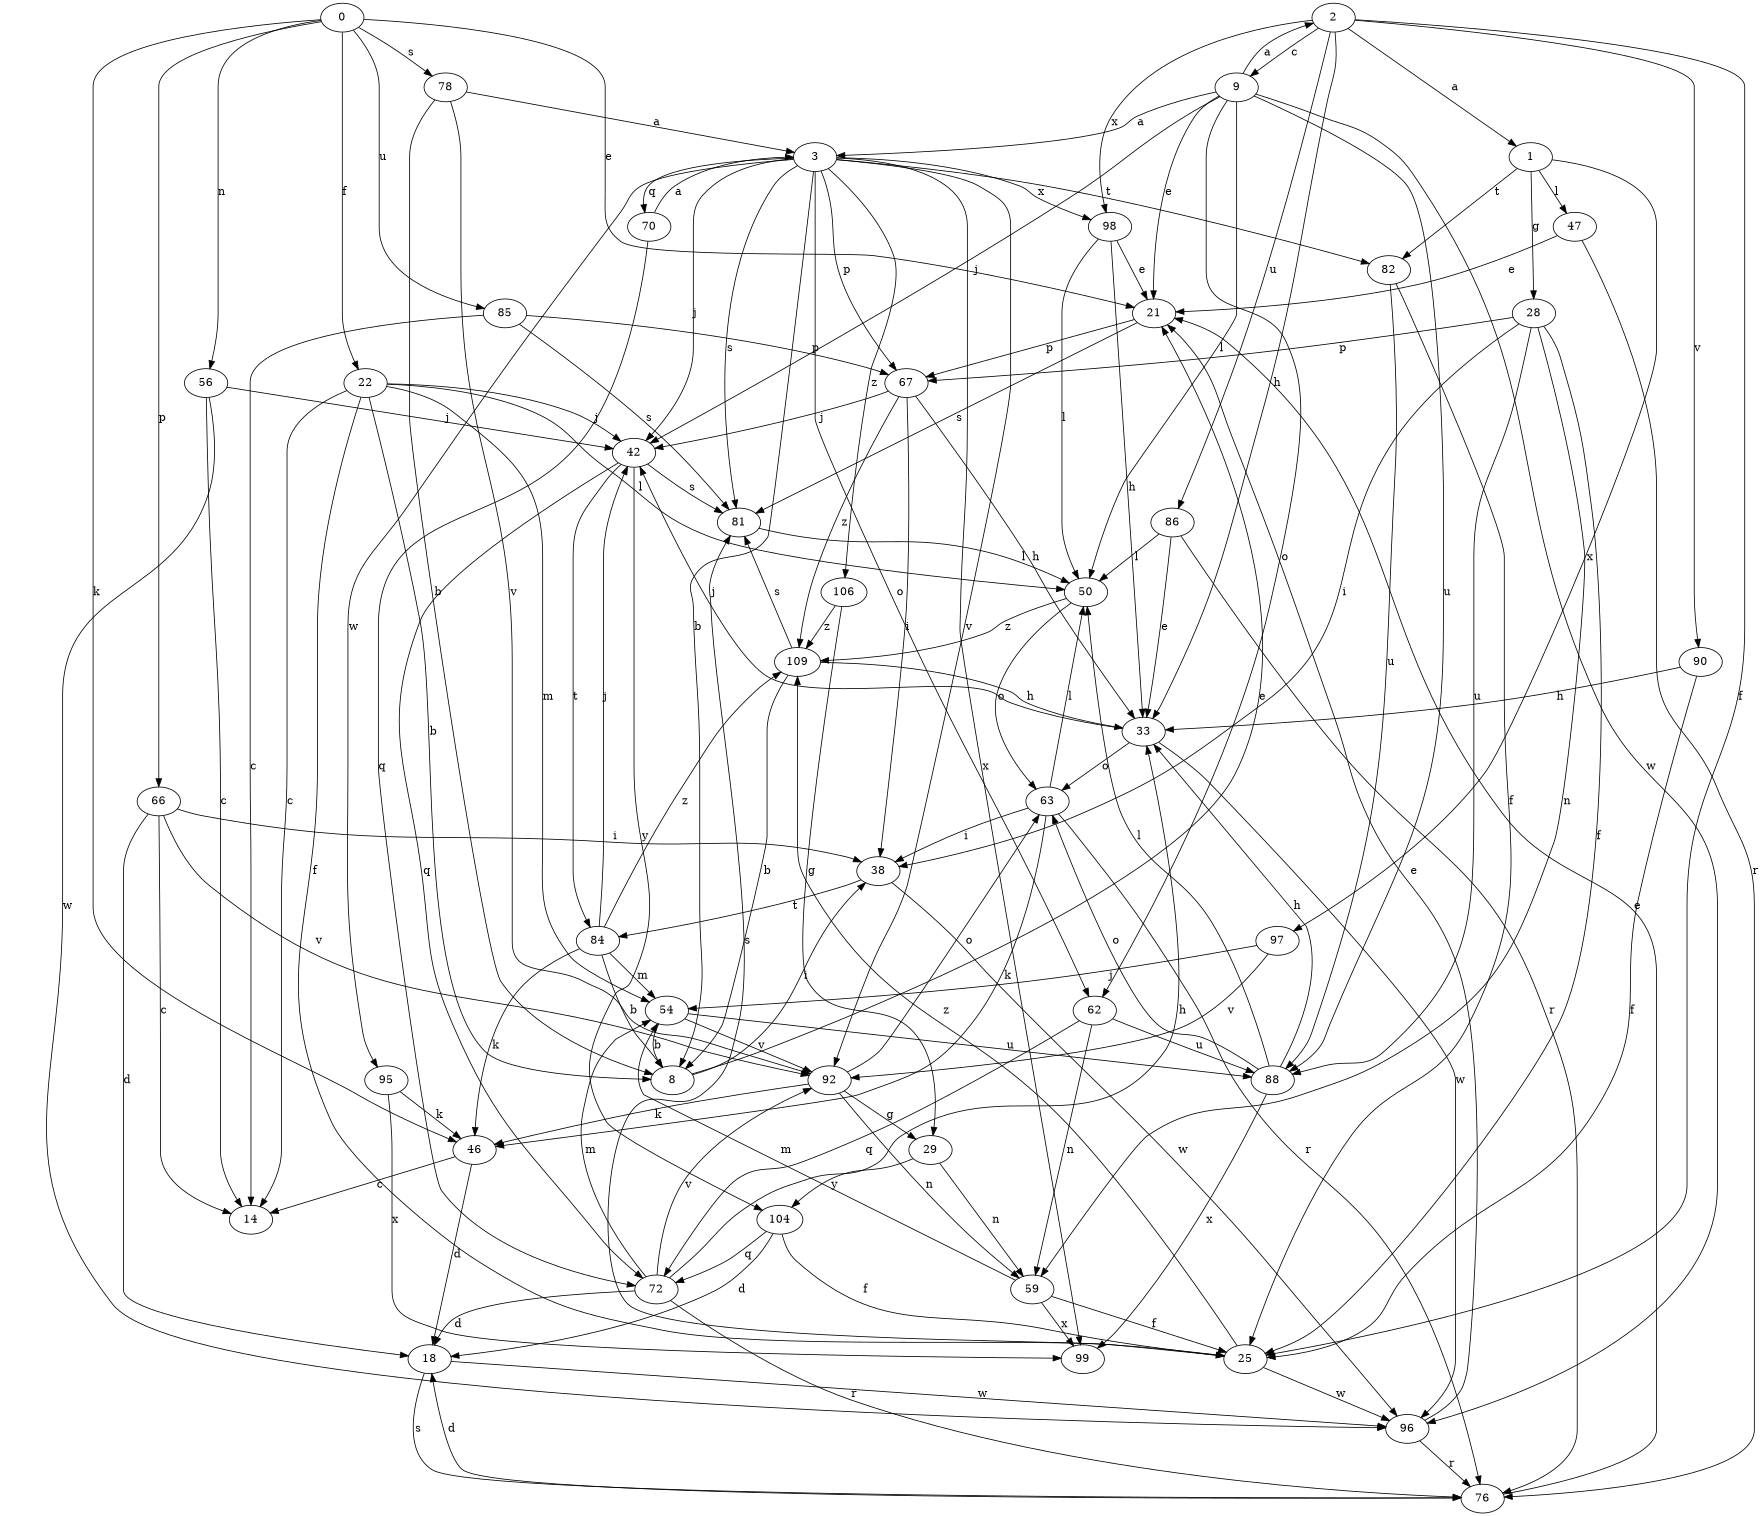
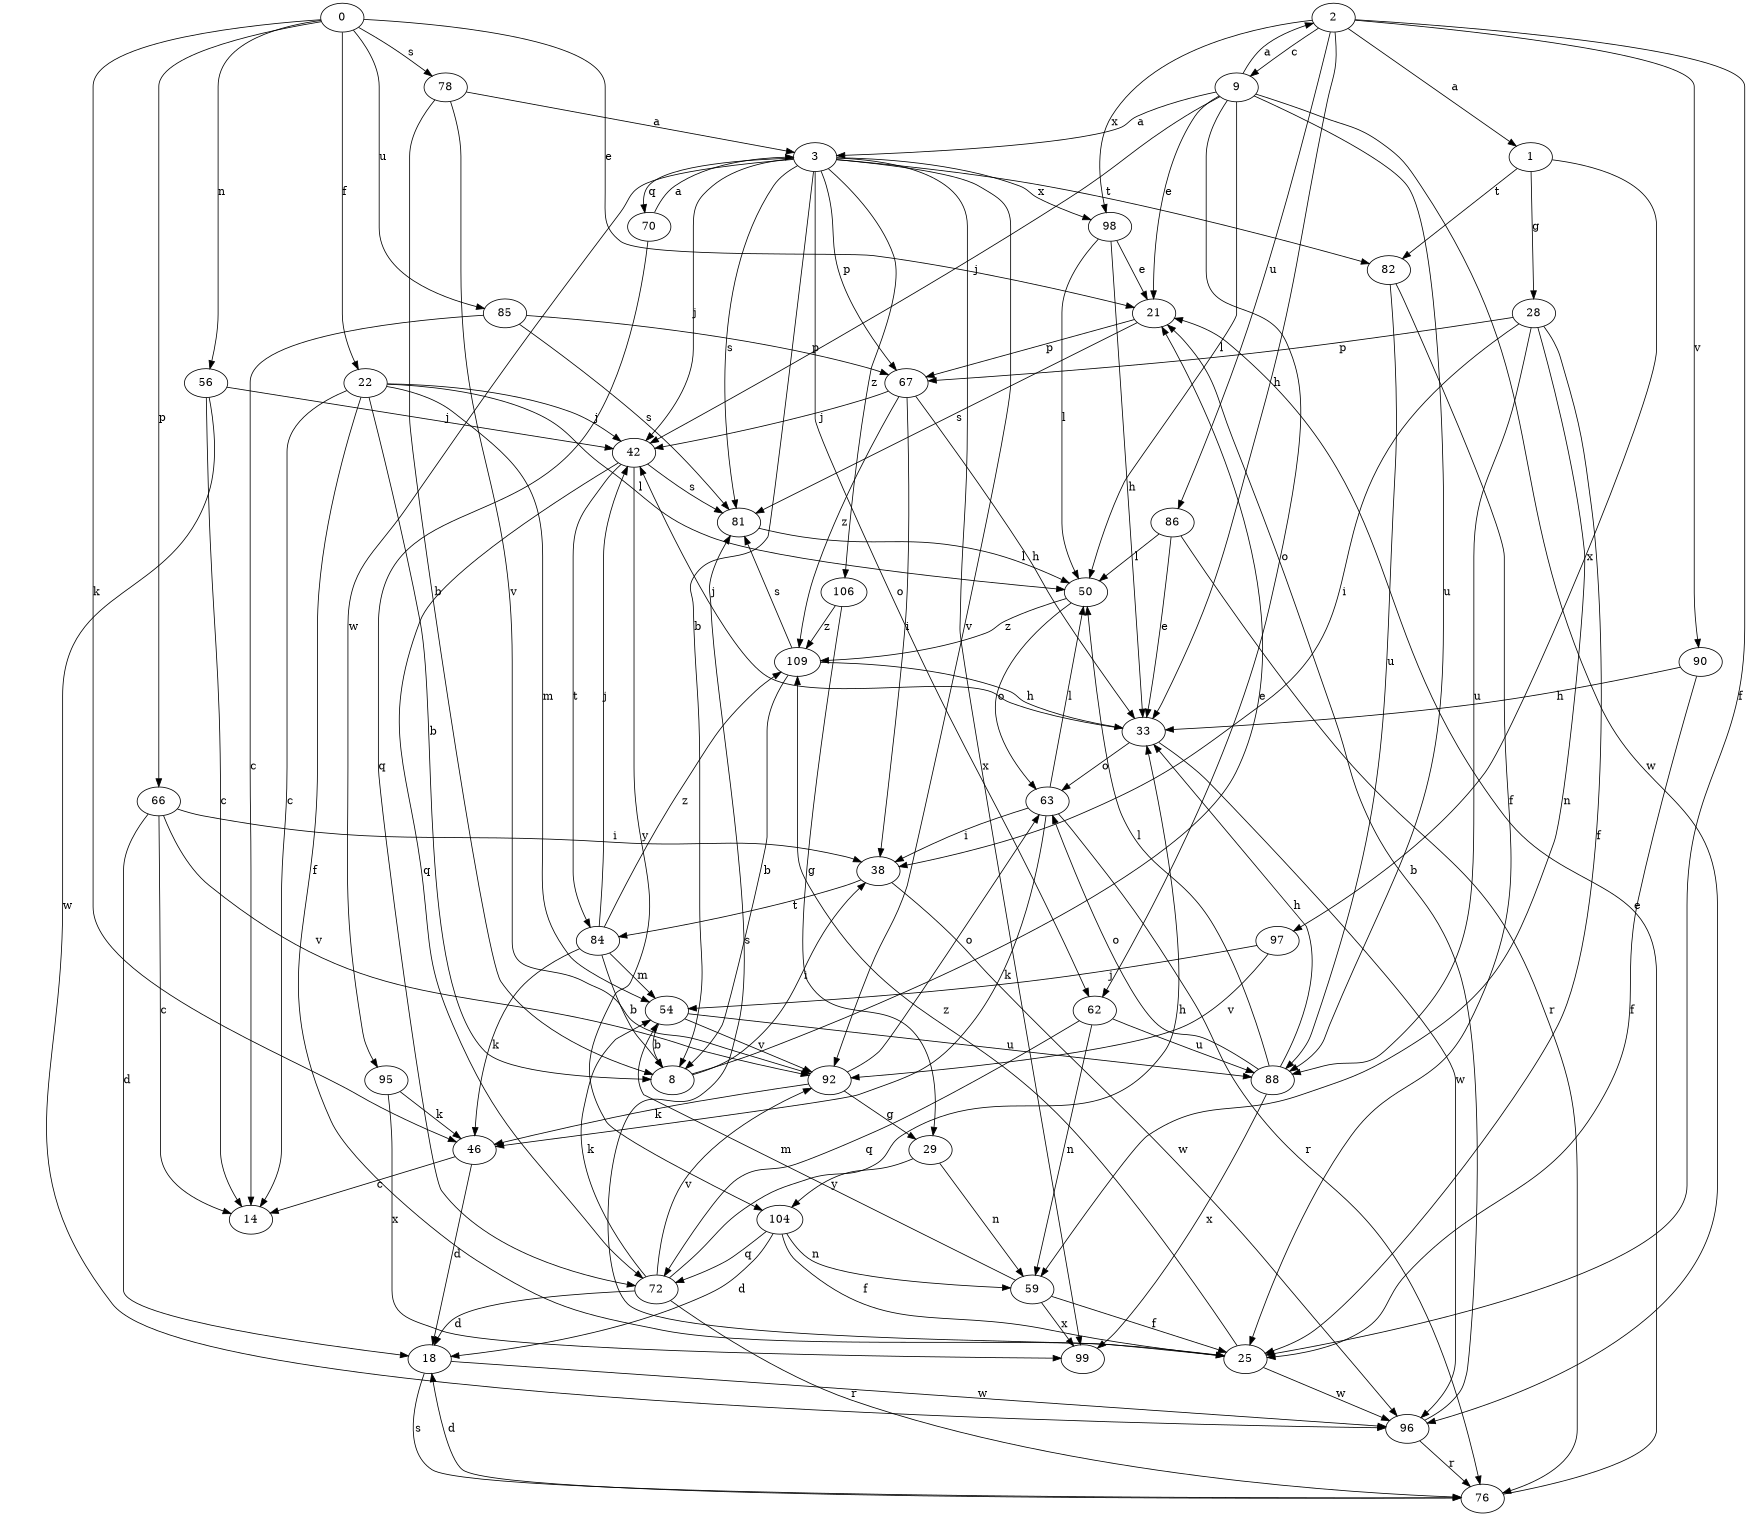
(1575, 227) -> none
(1414, 871) -> (1414, 871)
(591, 1150) -> (591, 1150)
(922, 1187) -> (887, 1278)
